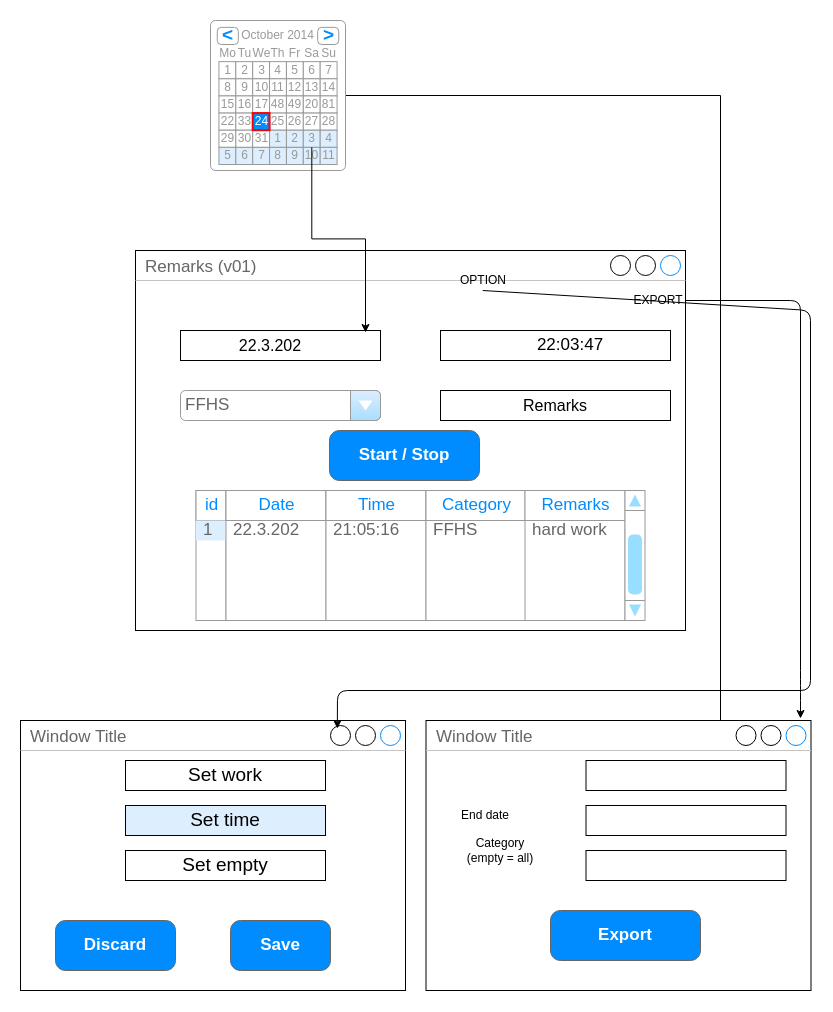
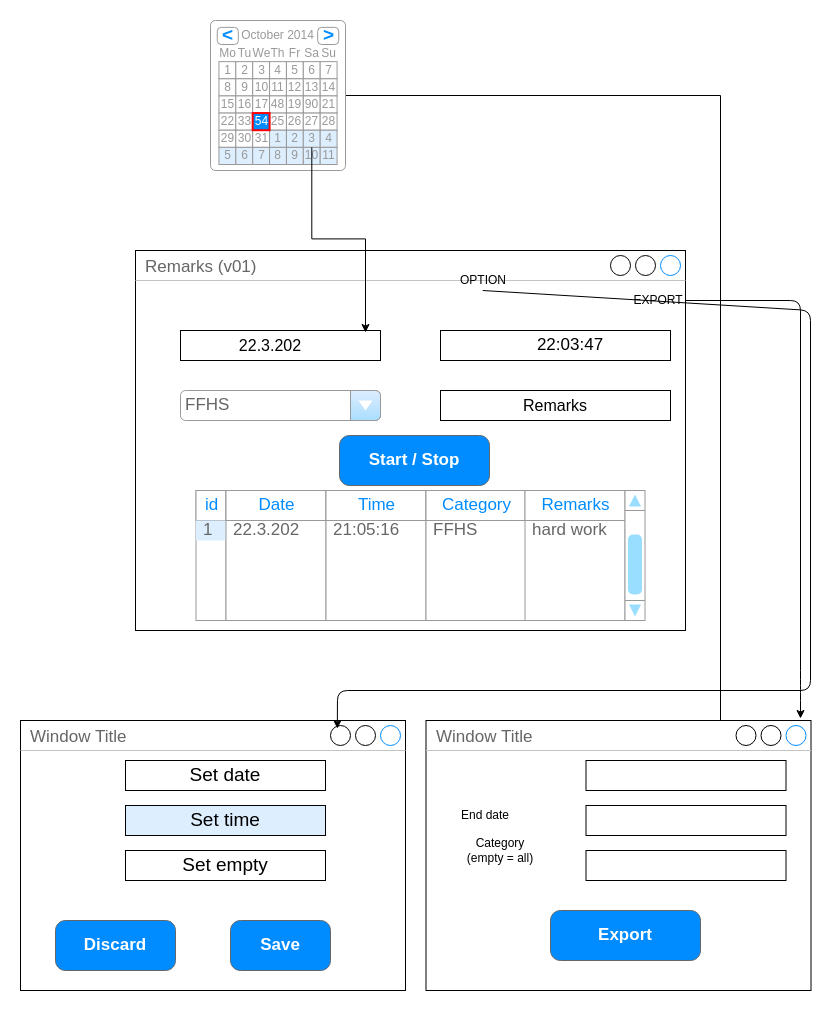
(295, 105) -> (295, 105)
(312, 105) -> (312, 105)
(329, 105) -> (329, 105)
(262, 122) -> (262, 122)
(405, 456) -> (415, 461)
(226, 776) -> (226, 776)
